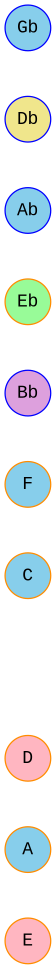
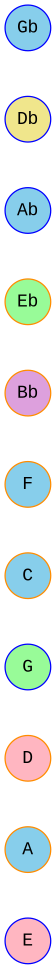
(28, 393) -> (28, 393)
none -> (28, 667)
(28, 941) -> (28, 941)
